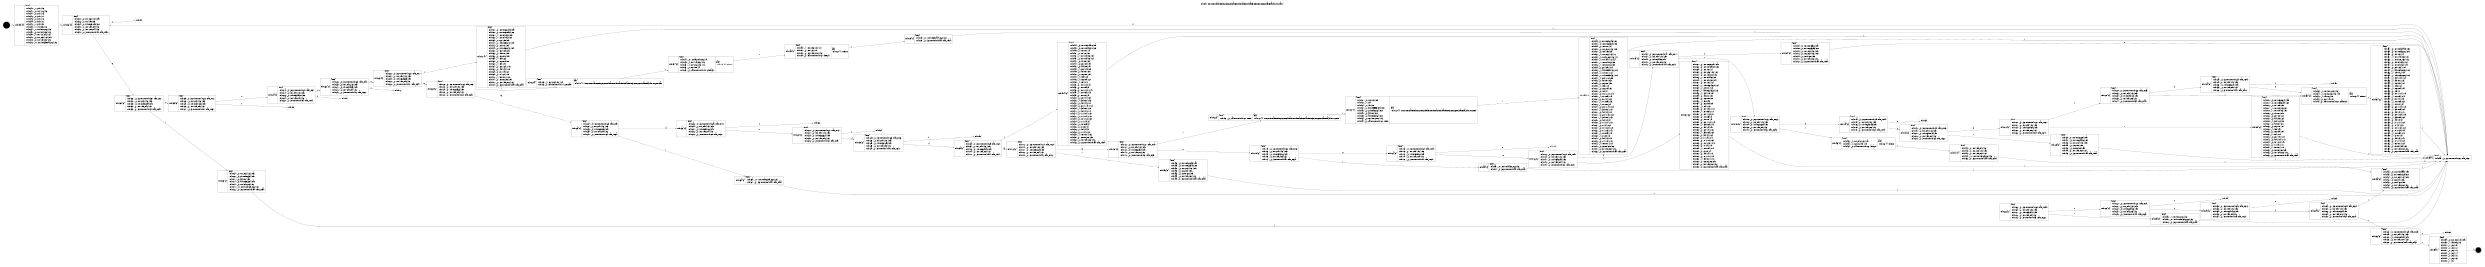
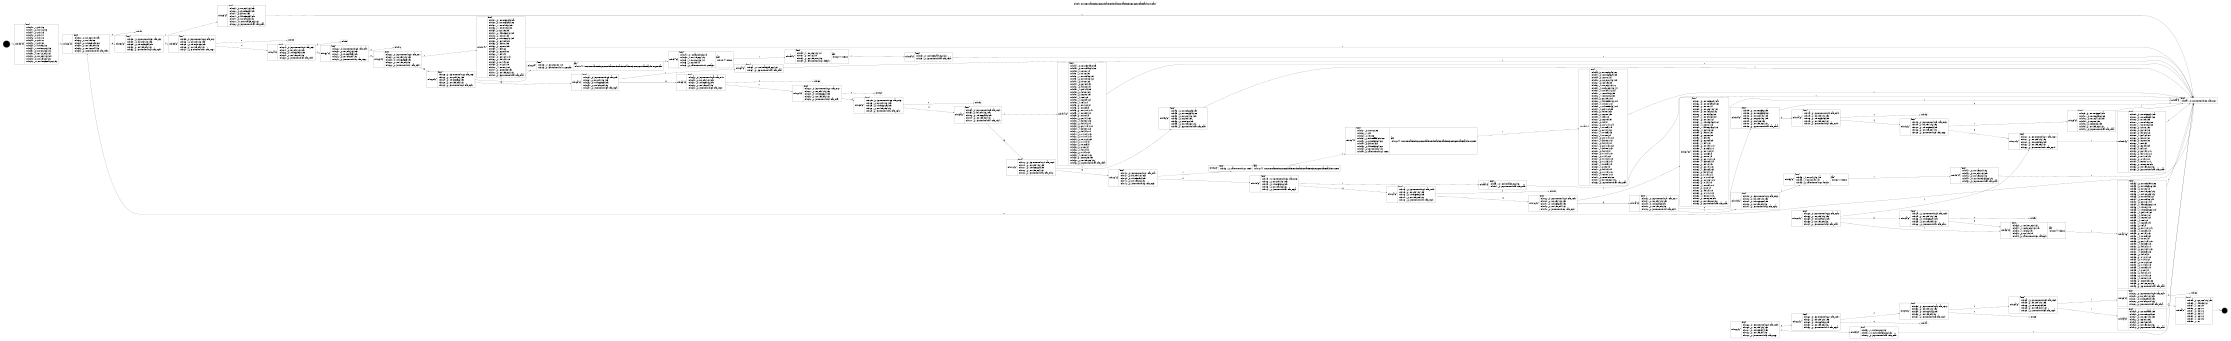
(2074, 112) -> (1943, 201)
(1809, 124) -> (1785, 118)
(2046, 167) -> (1948, 101)
